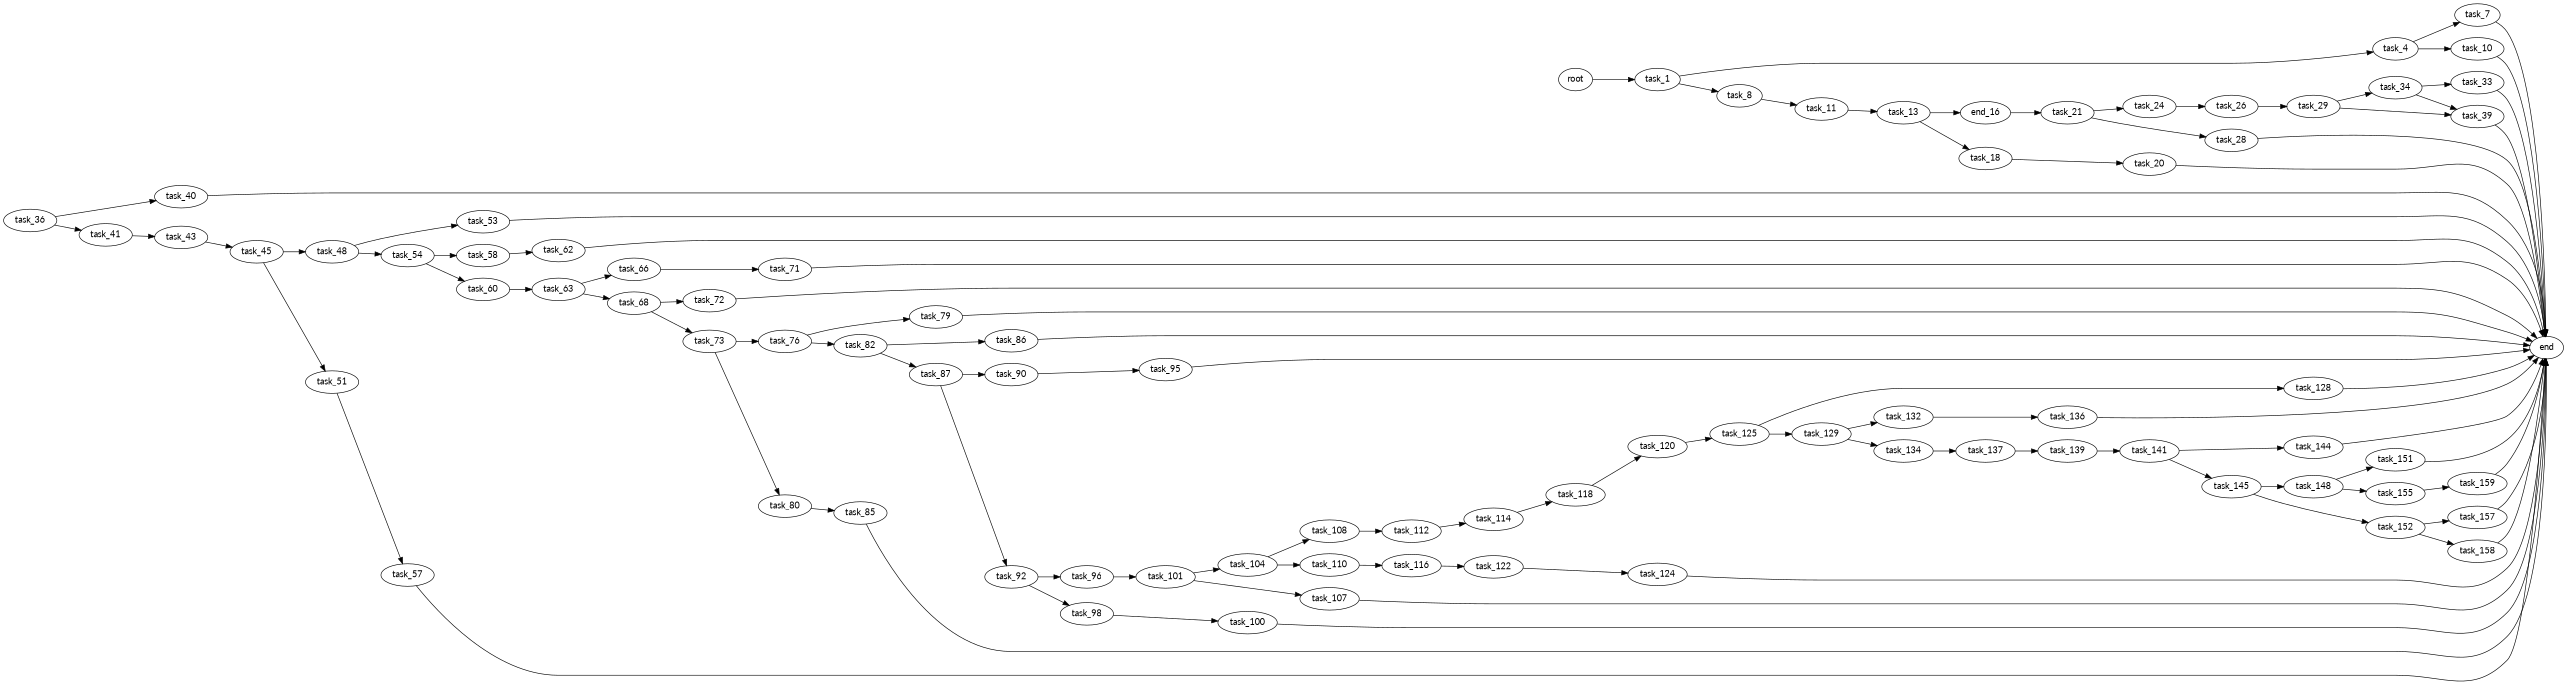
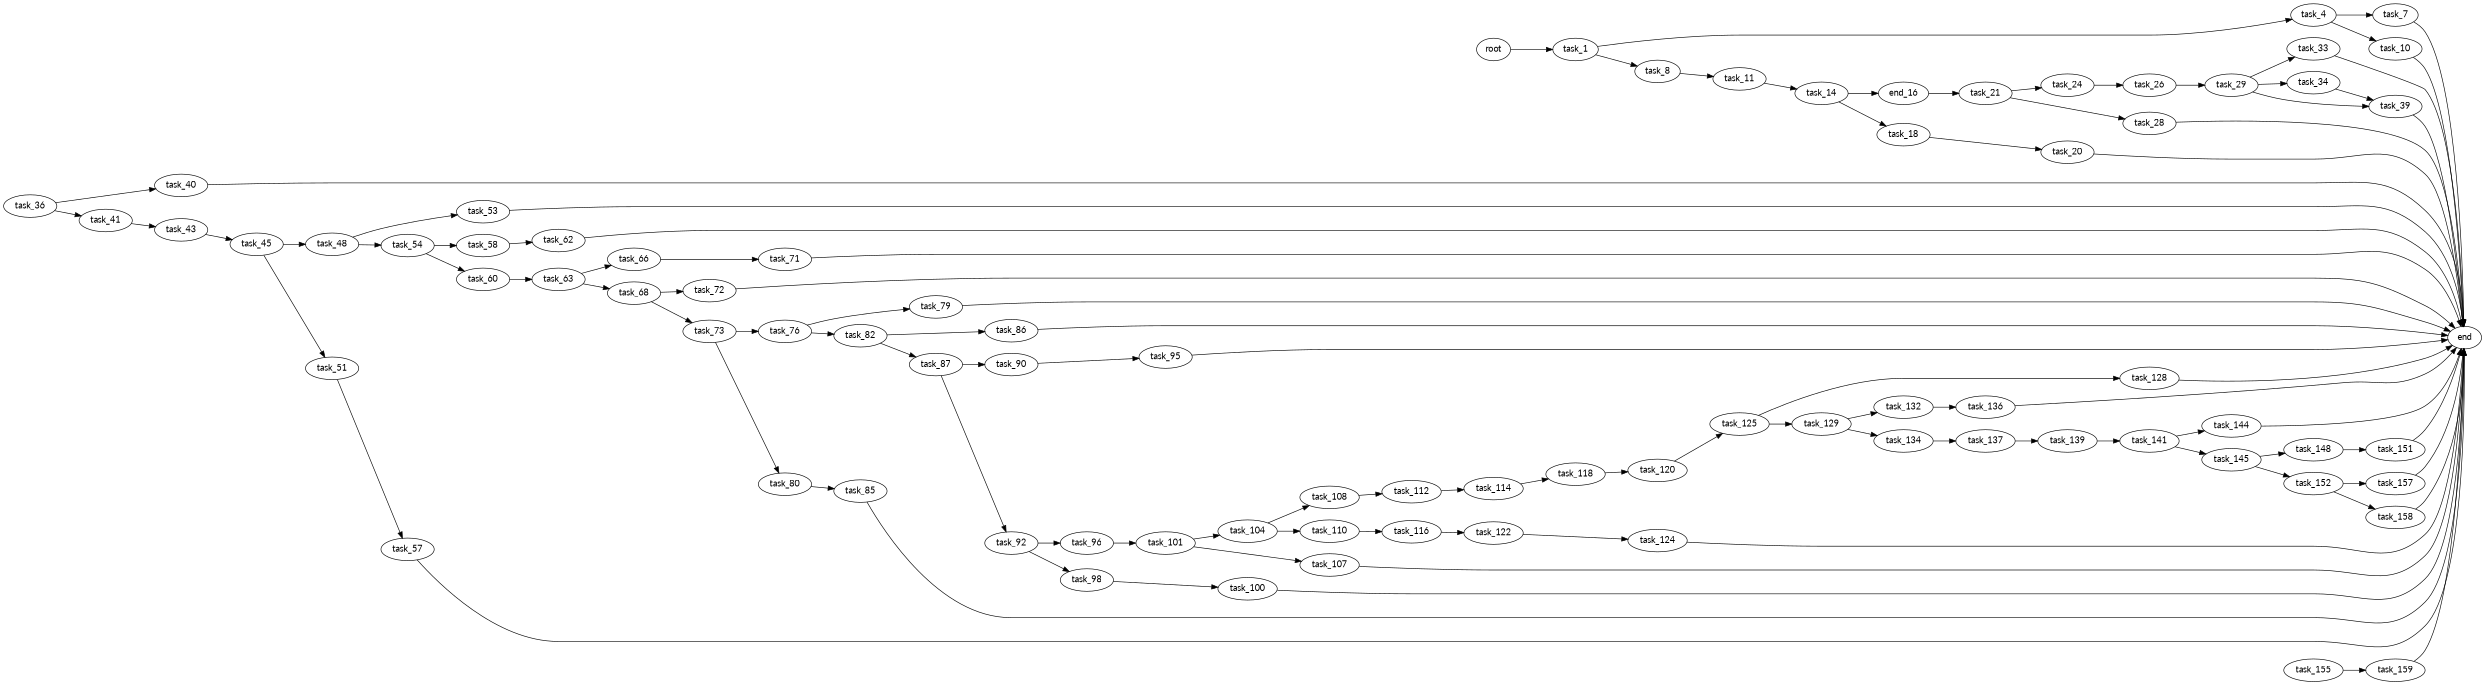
(2433, 85) -> (2269, 68)
(1904, 113) -> (1822, 93)
(2351, 490) -> none
